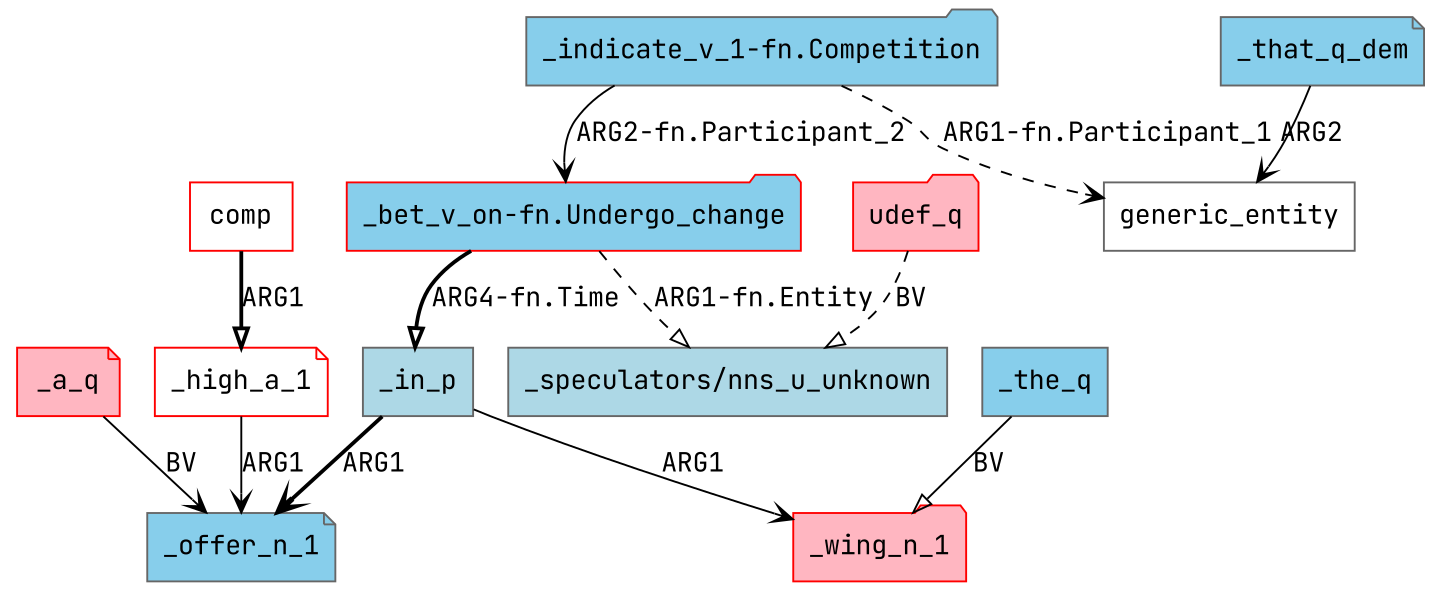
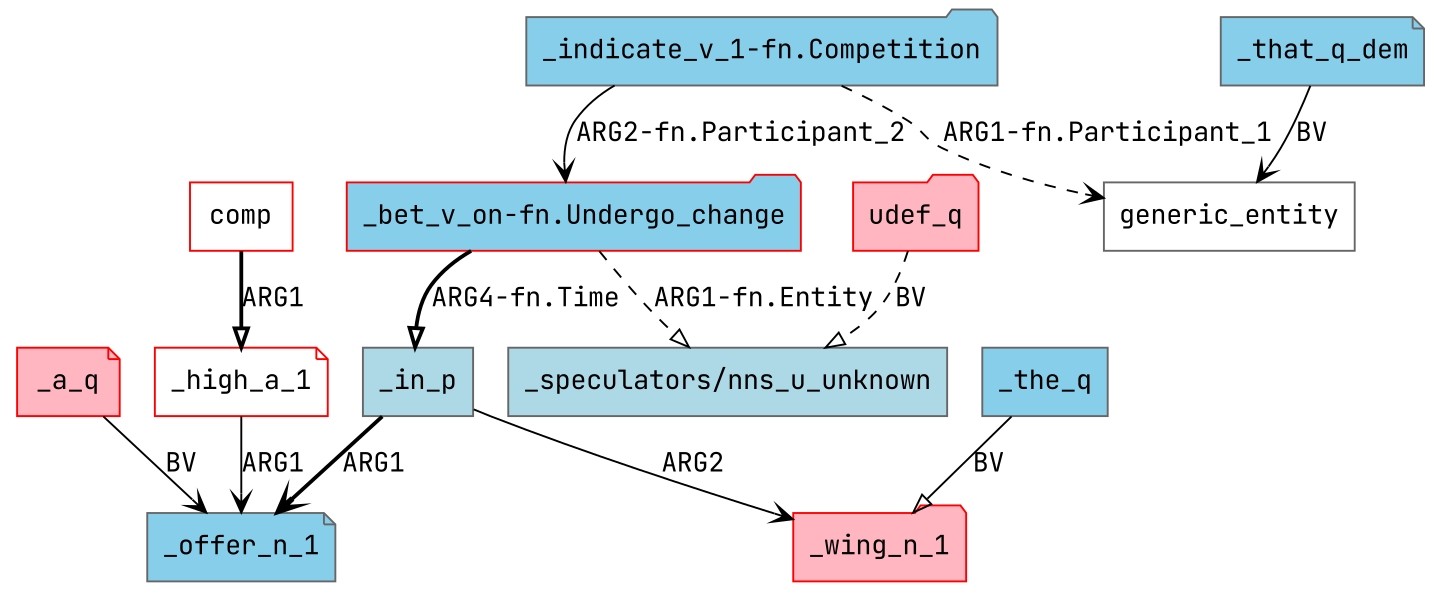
(1312, 134) -> (1312, 134)
(694, 465) -> (694, 465)
